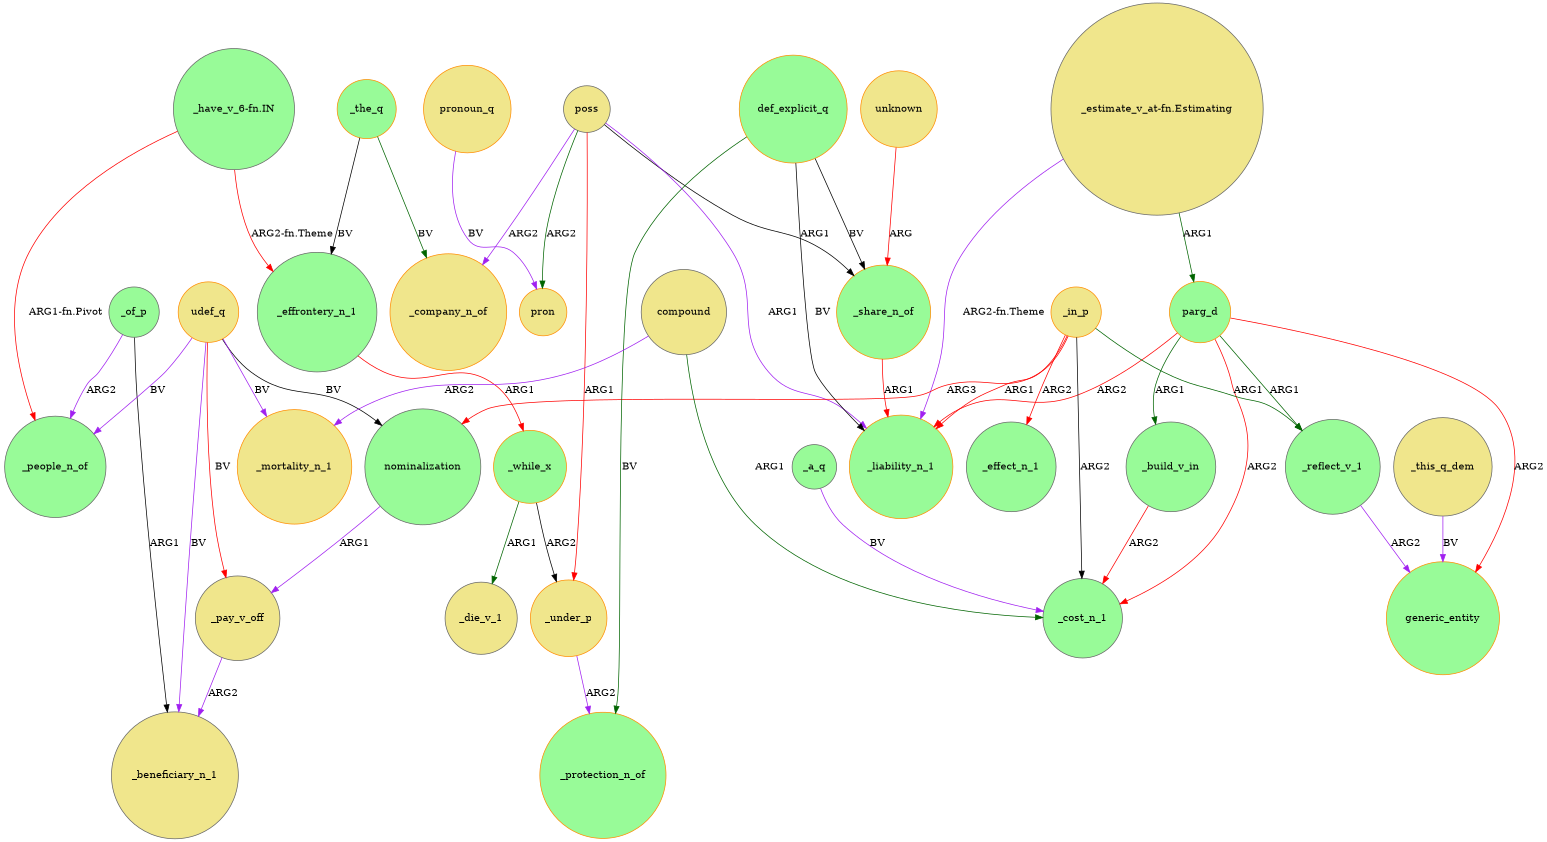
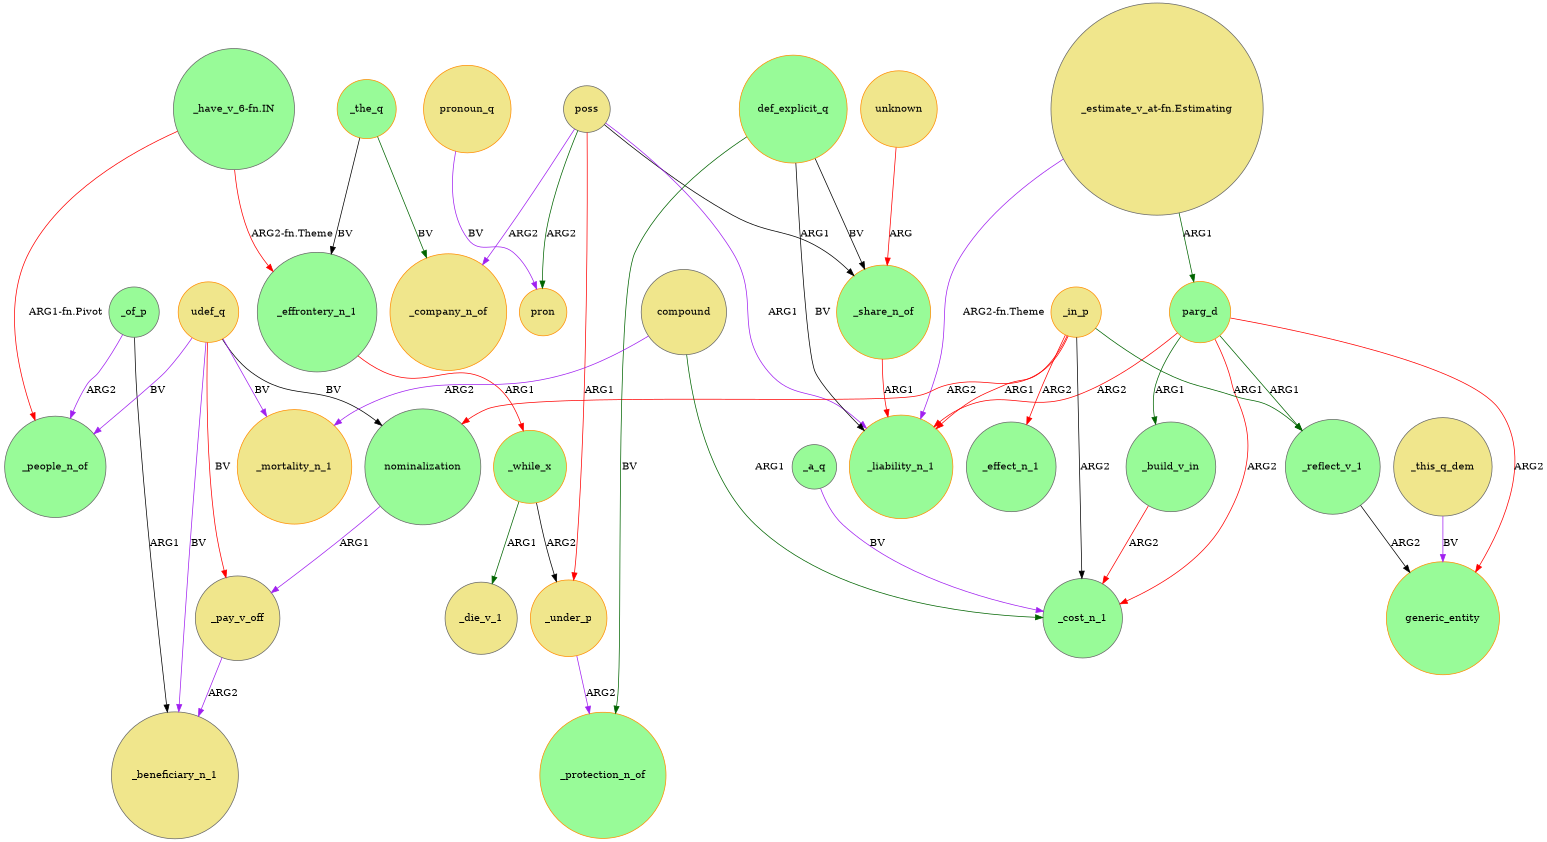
(962, 390) -> (962, 390)
(1383, 536) -> (1383, 536)
